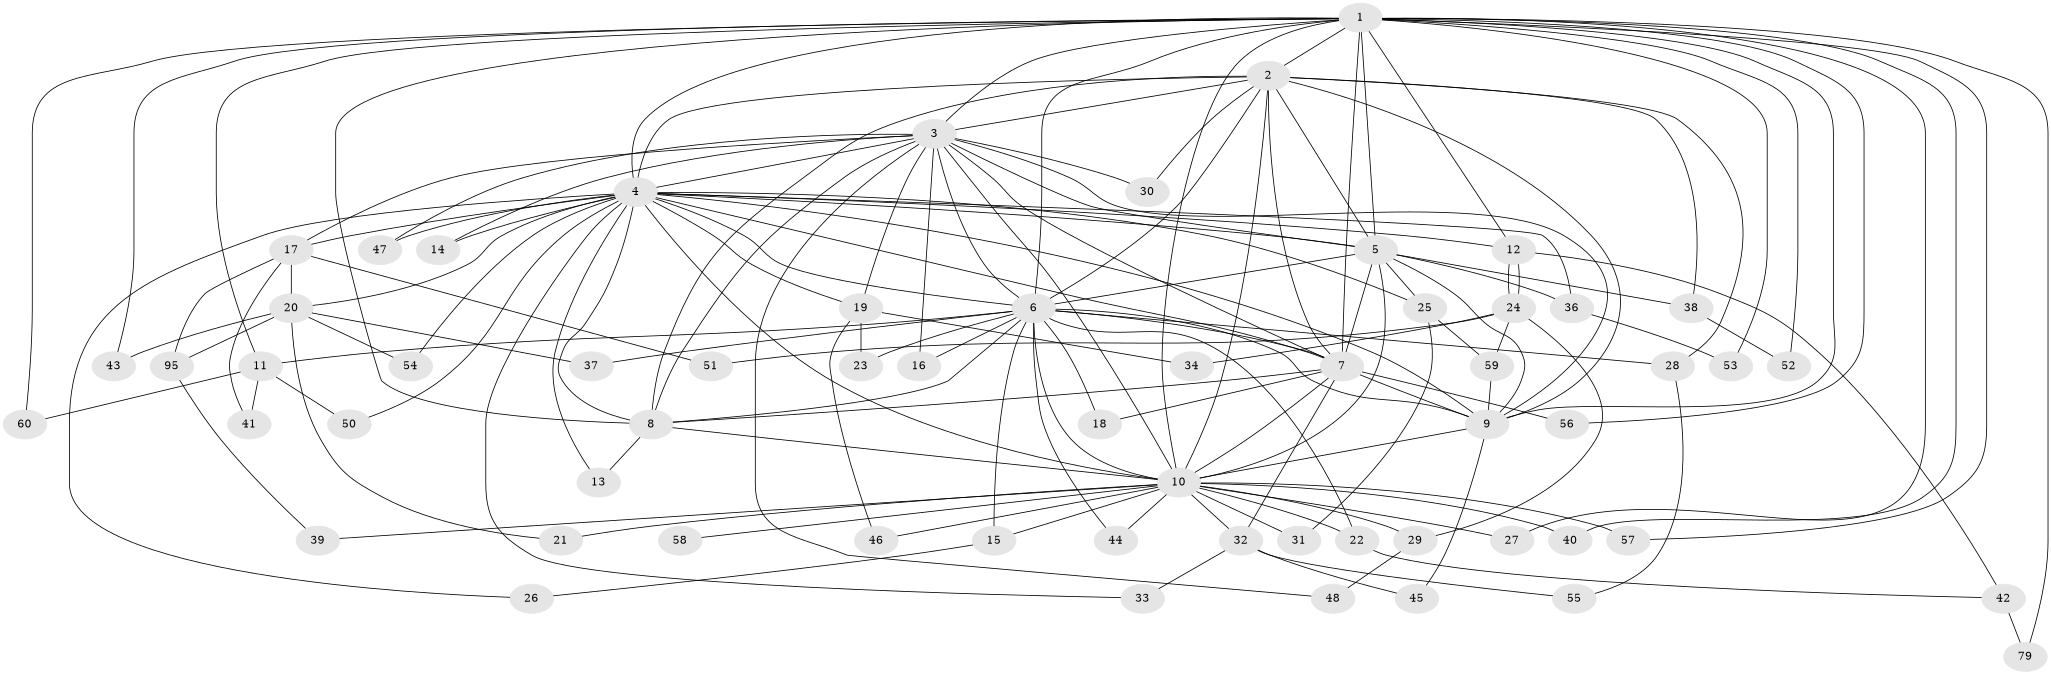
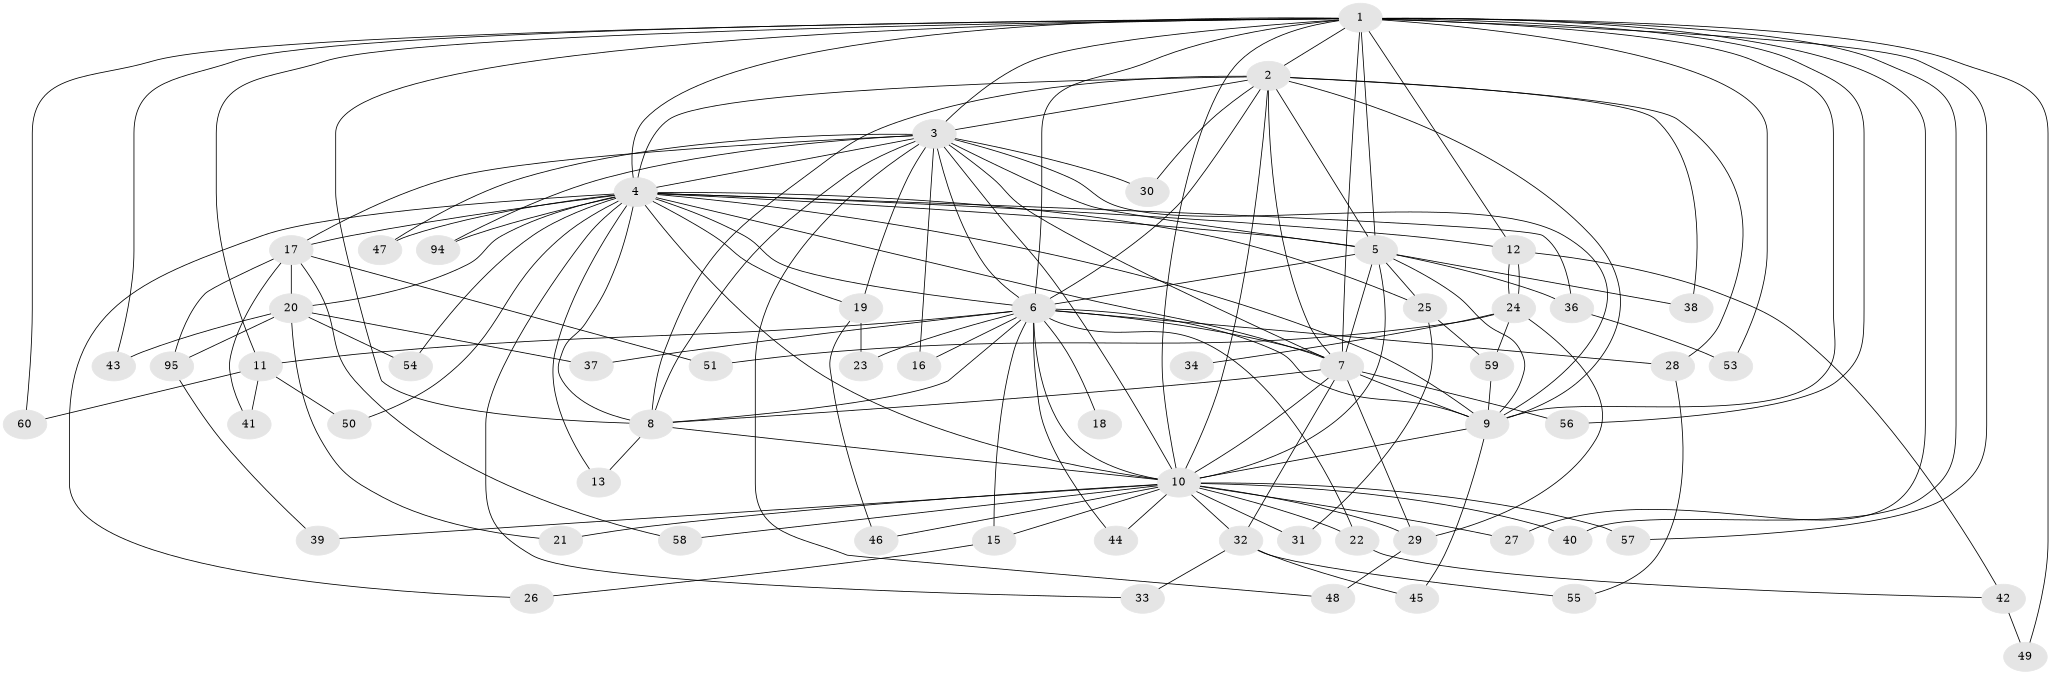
(438, 250) -> (438, 250)
(1027, 337) -> none
(1789, 366) -> none
(1226, 394) -> (1379, 453)
none -> (439, 449)
(2025, 657) -> (2025, 657)
